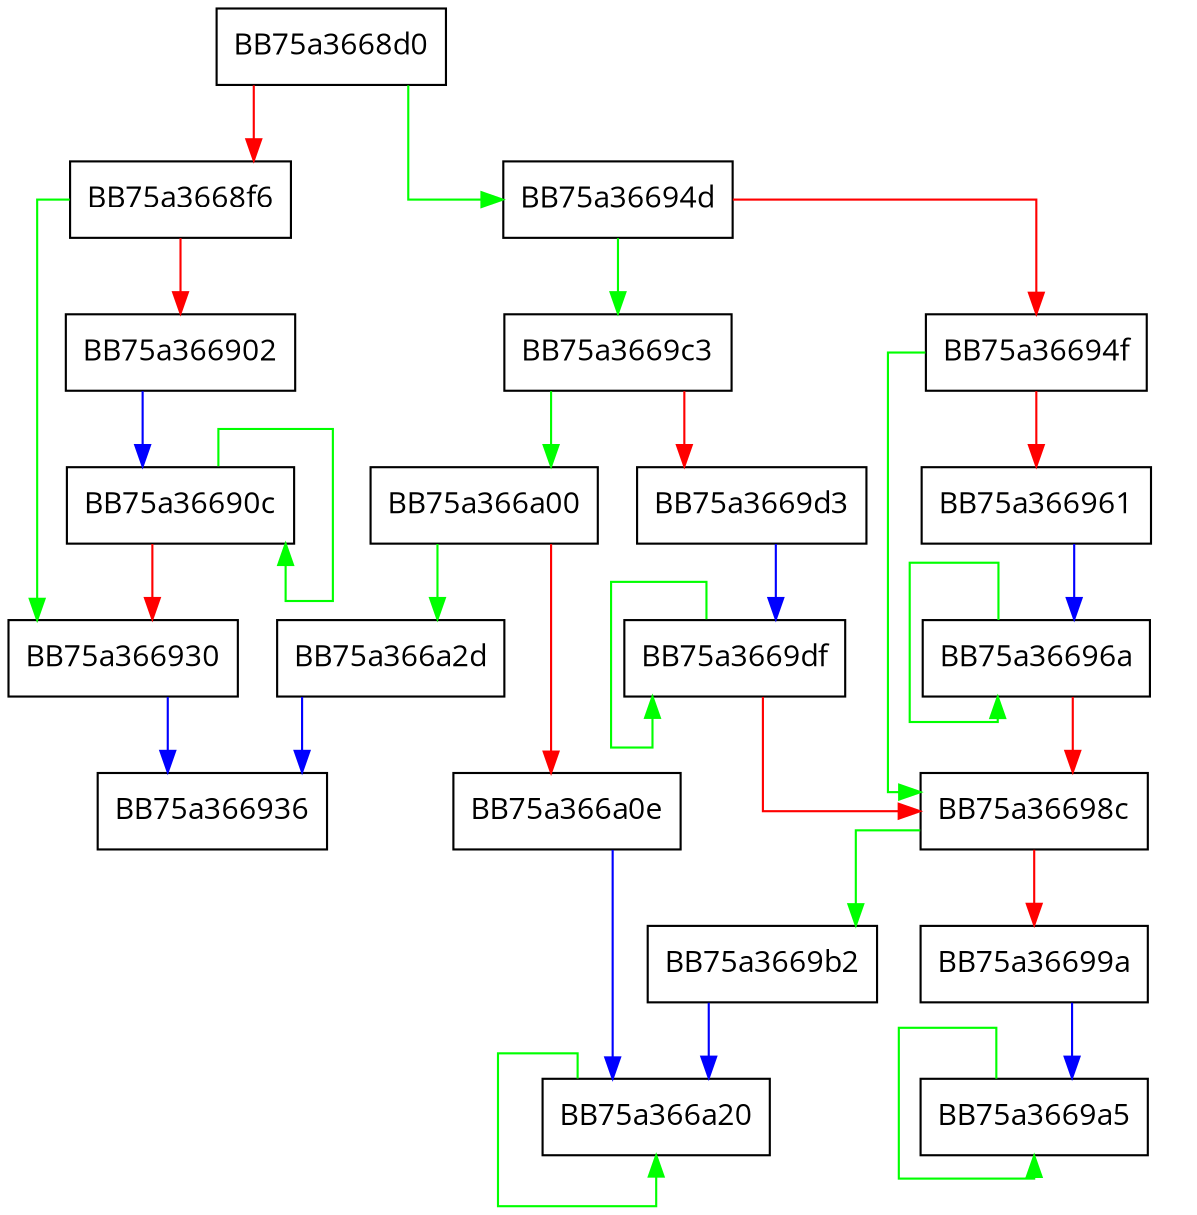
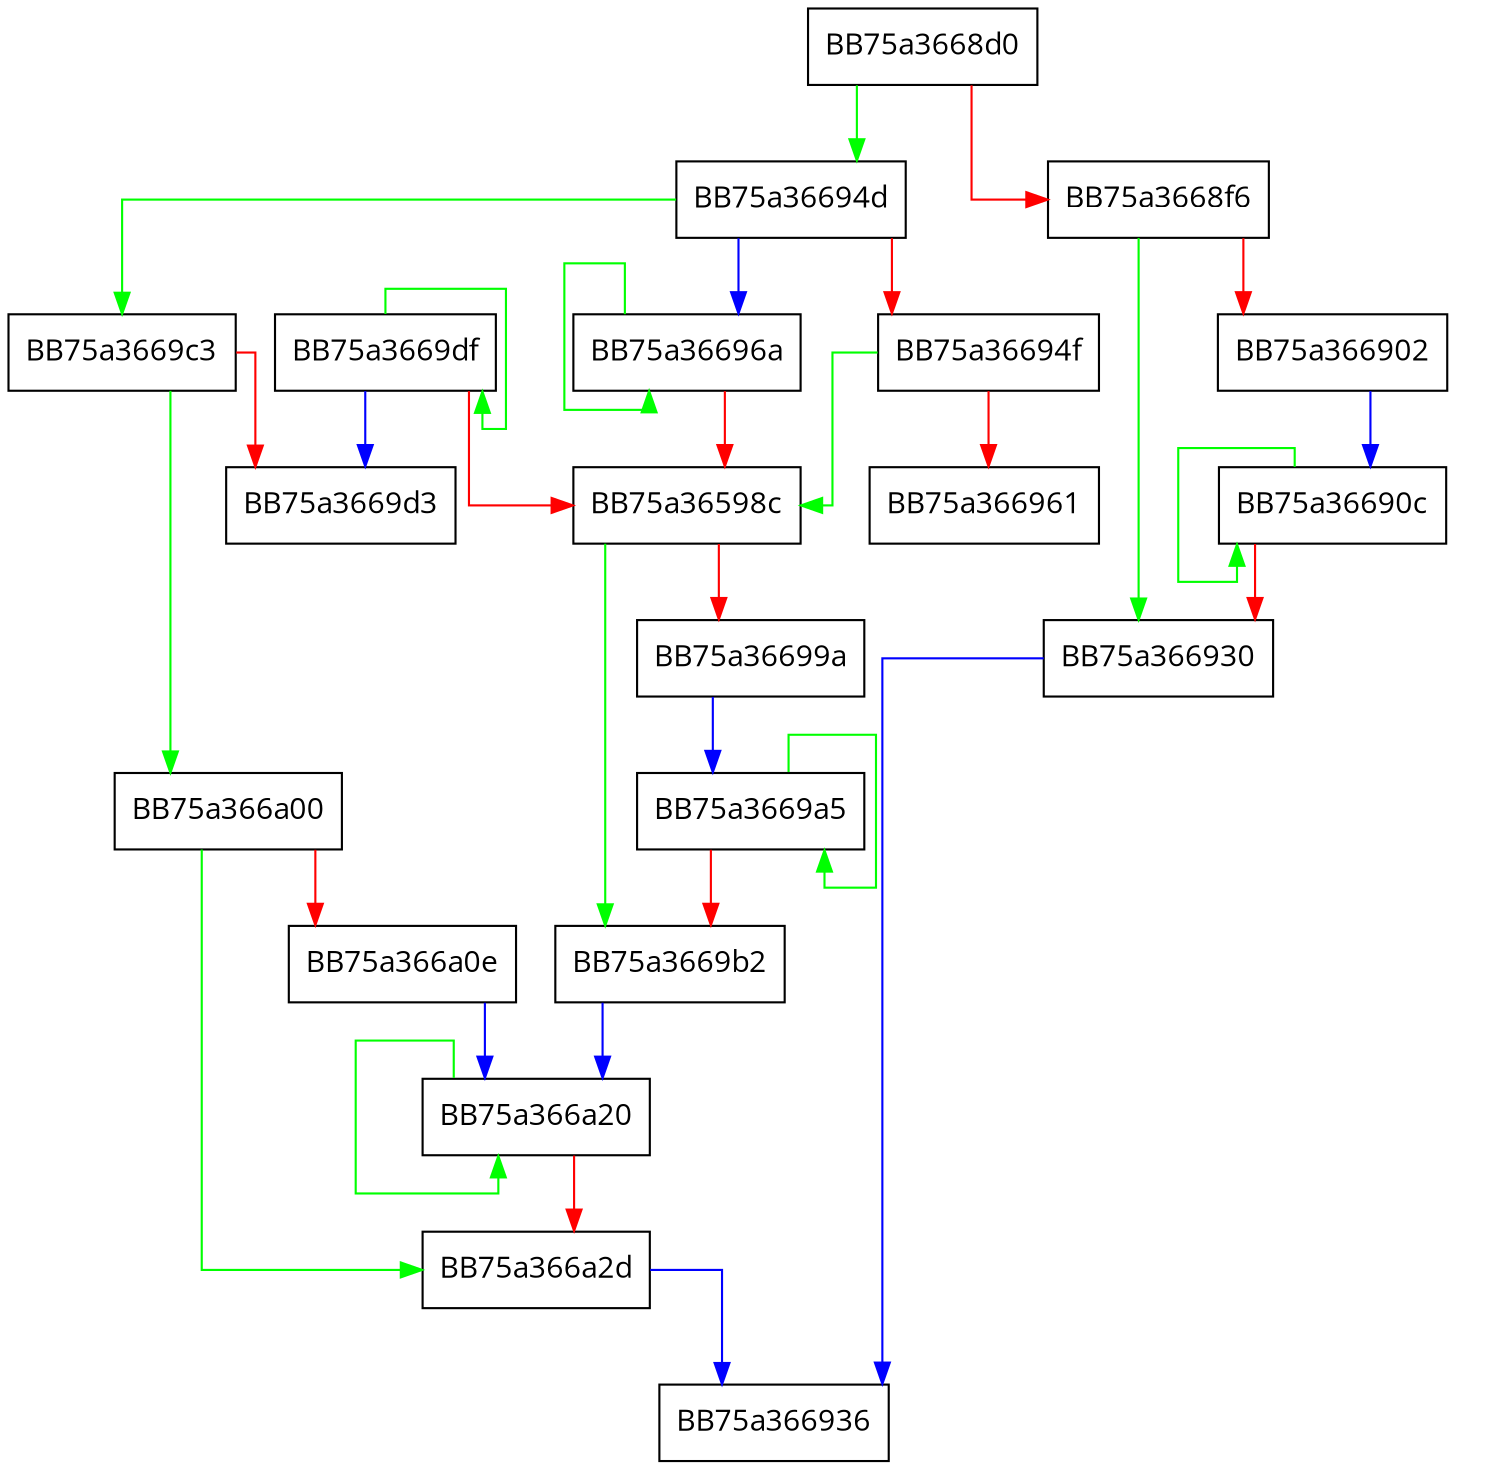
(776, 571) -> (365, 418)
(1074, 571) -> (738, 265)
(1034, 811) -> (687, 505)
none -> (711, 877)
none -> (574, 1183)
